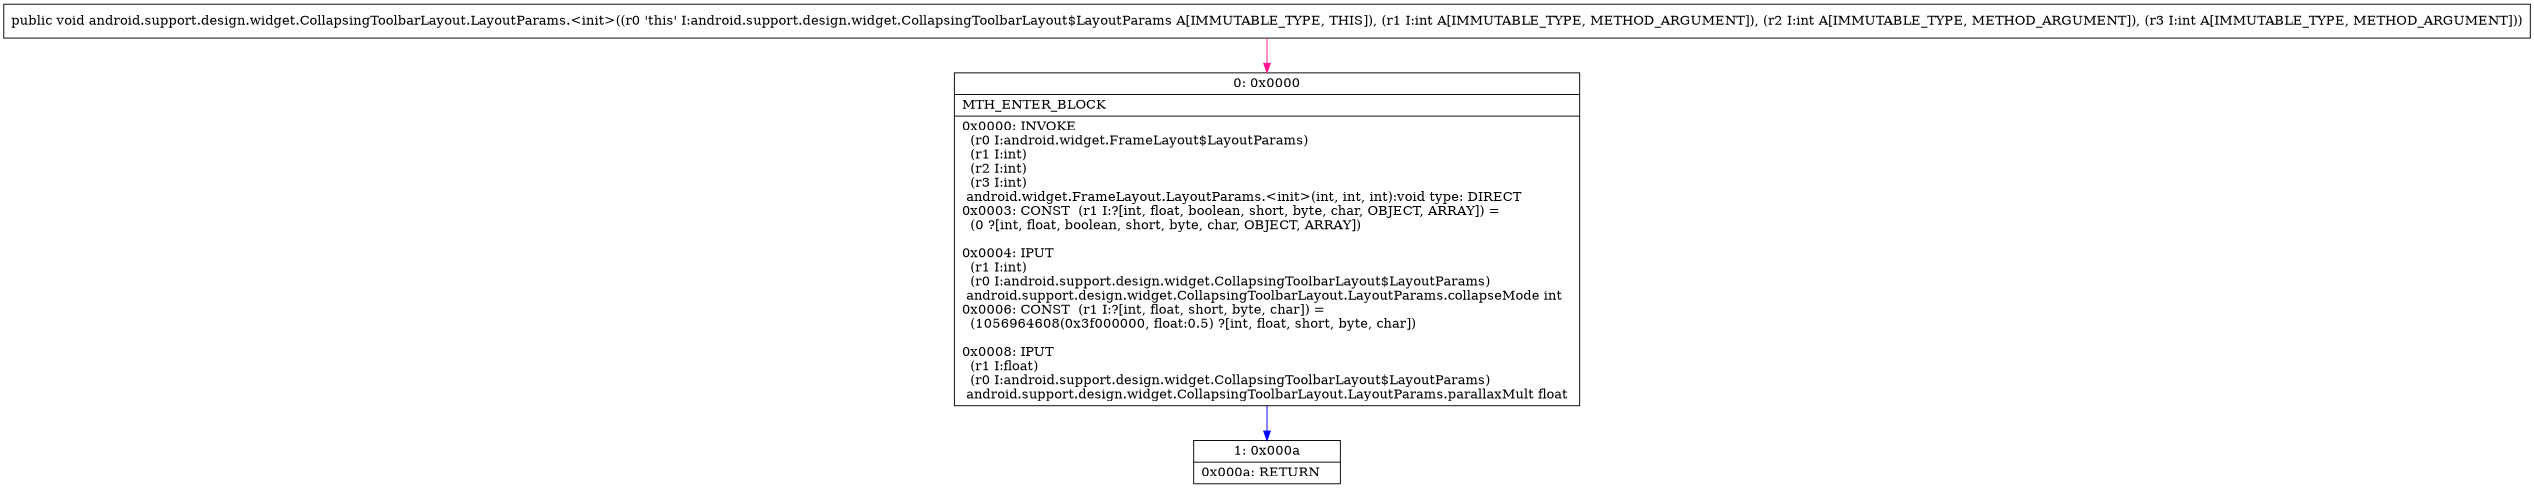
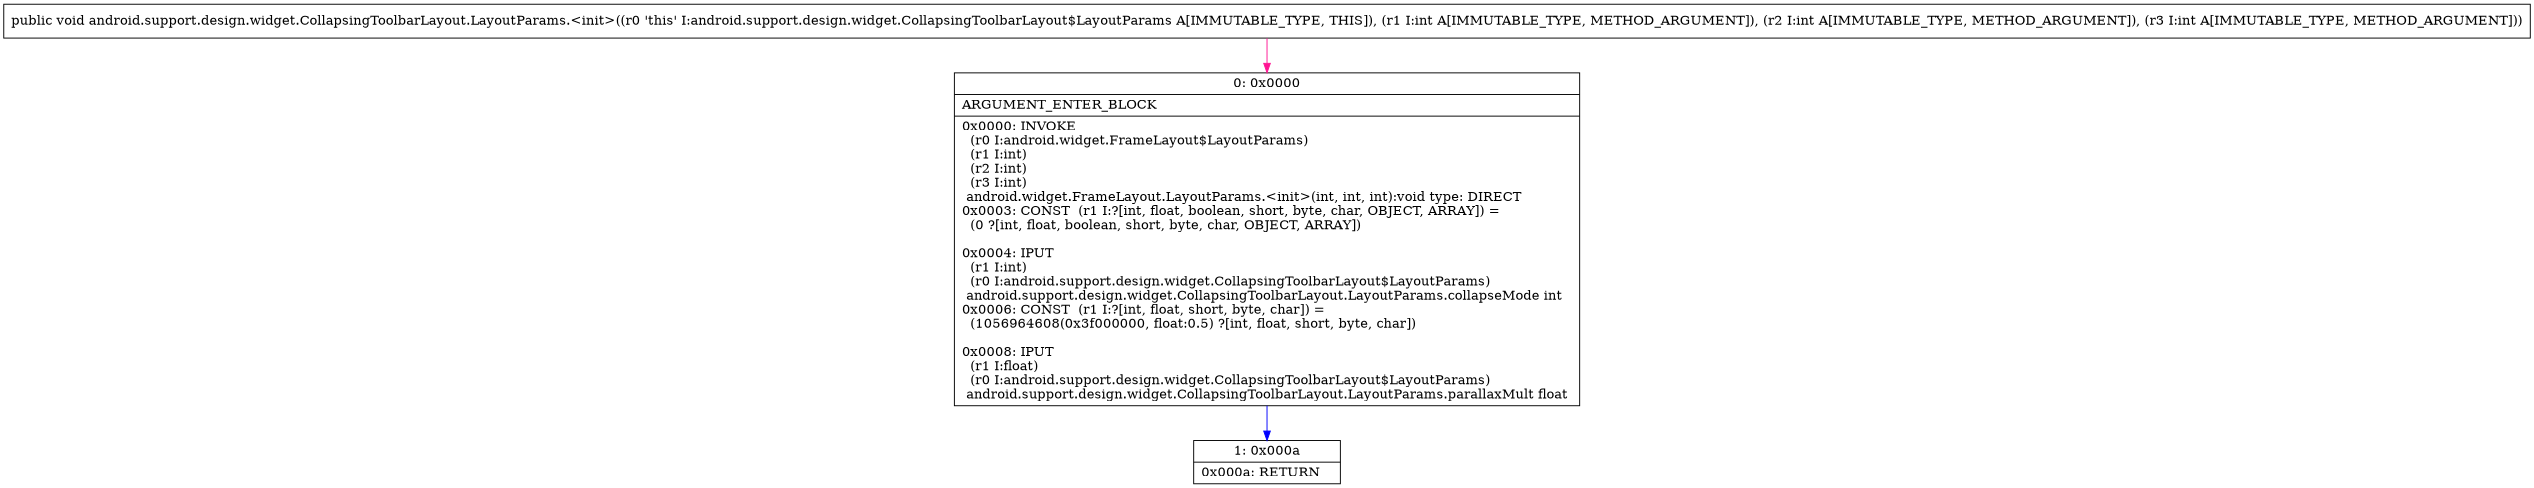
(1034, 105) -> (1060, 105)
